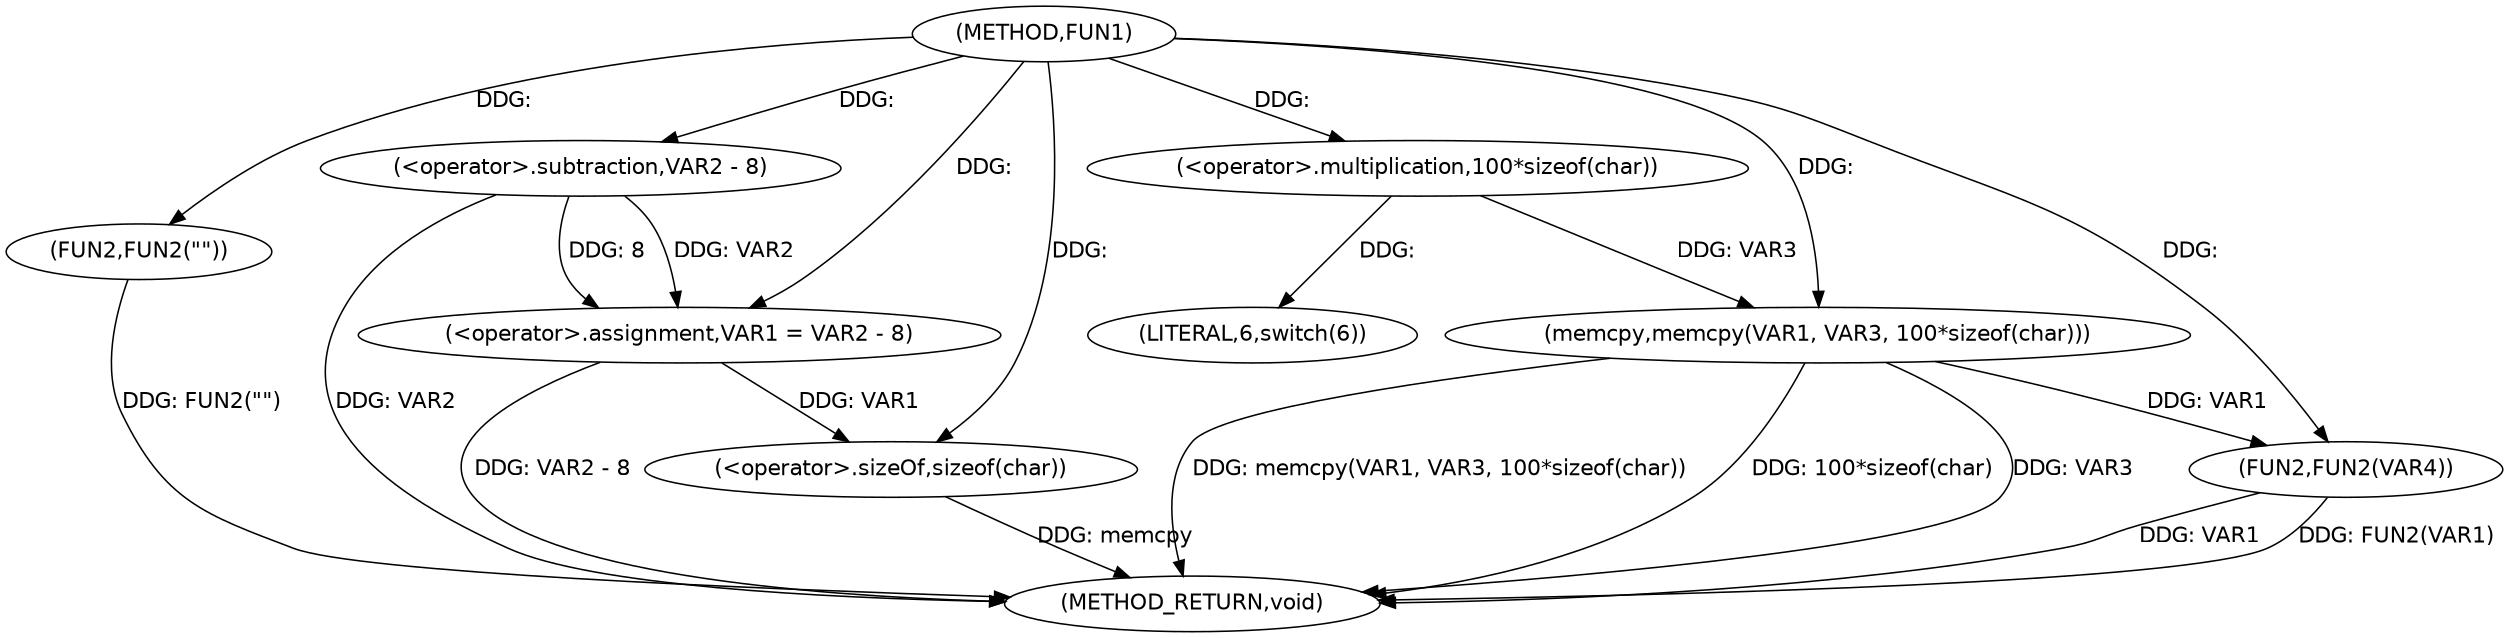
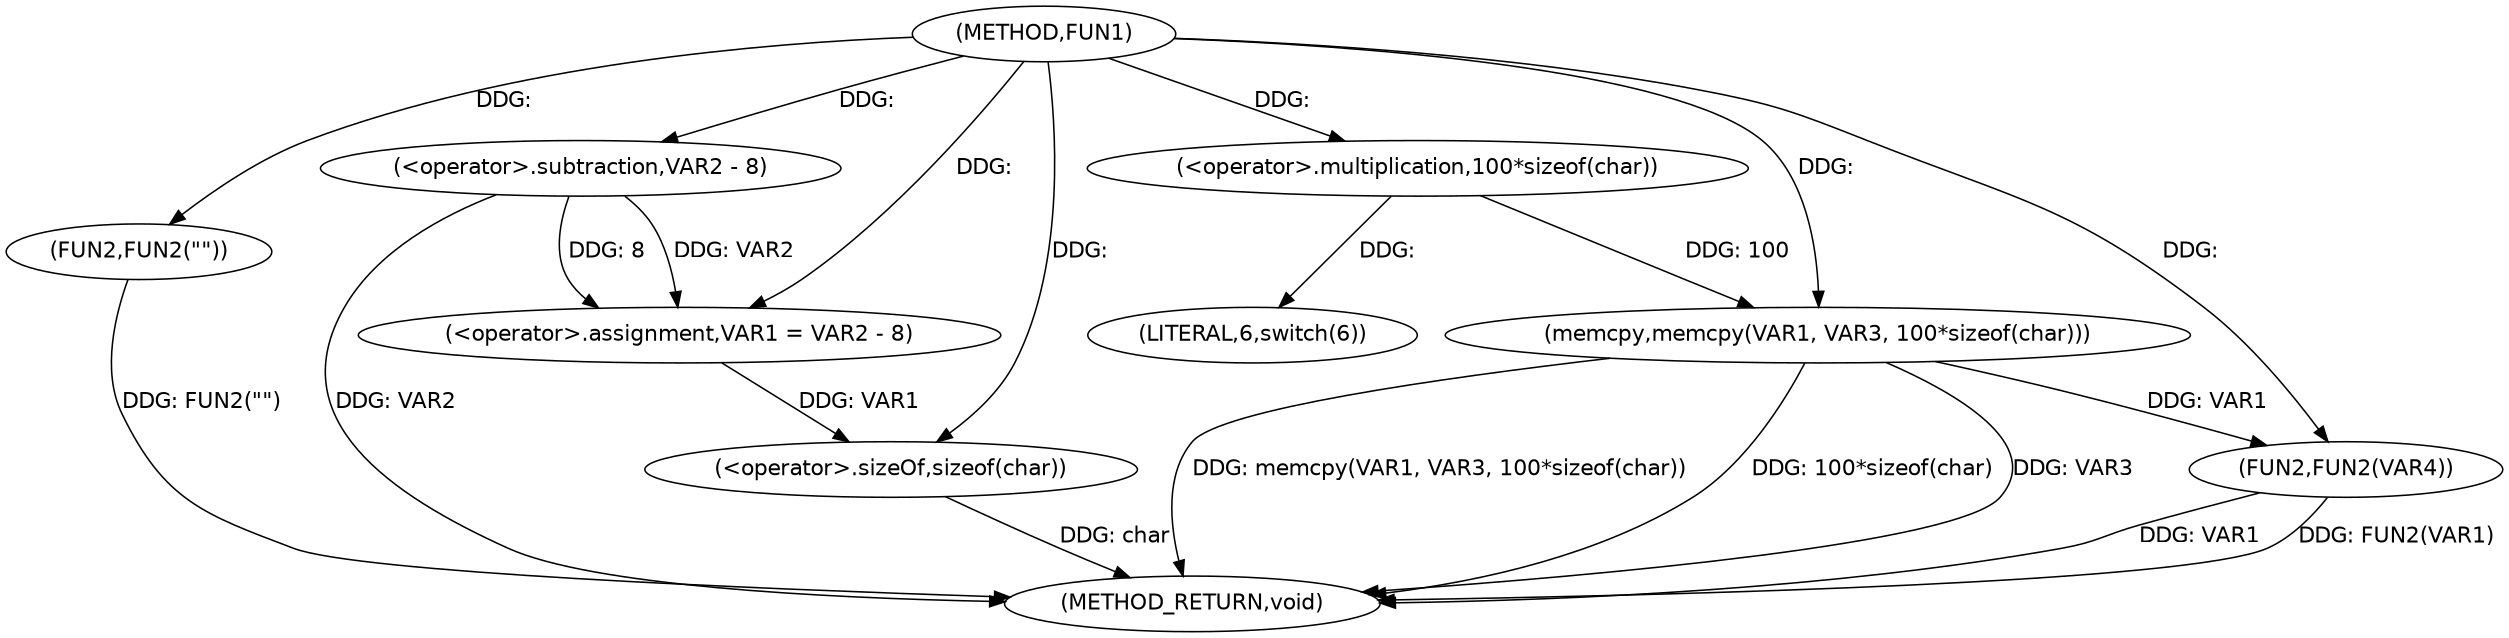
(1738, 252) -> (1738, 252)
(1115, 537) -> (1115, 537)
(618, 562) -> none
